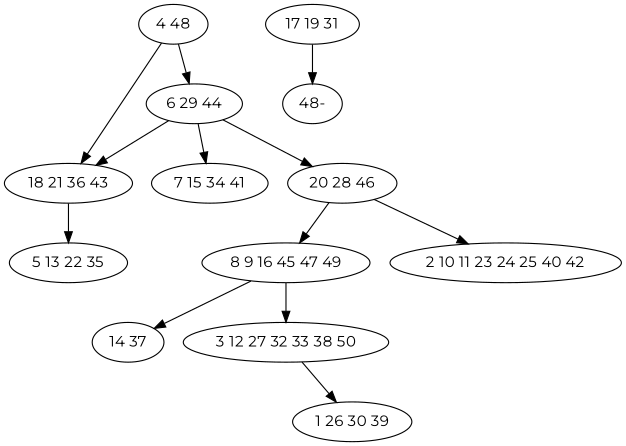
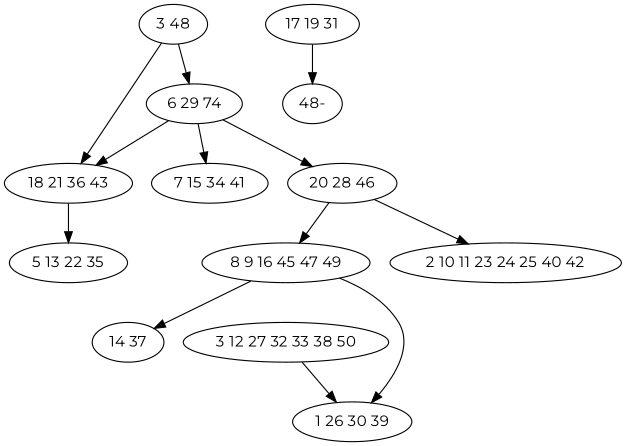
(173, 24) -> (173, 24)
(194, 104) -> (194, 104)
(286, 297) -> (399, 324)
